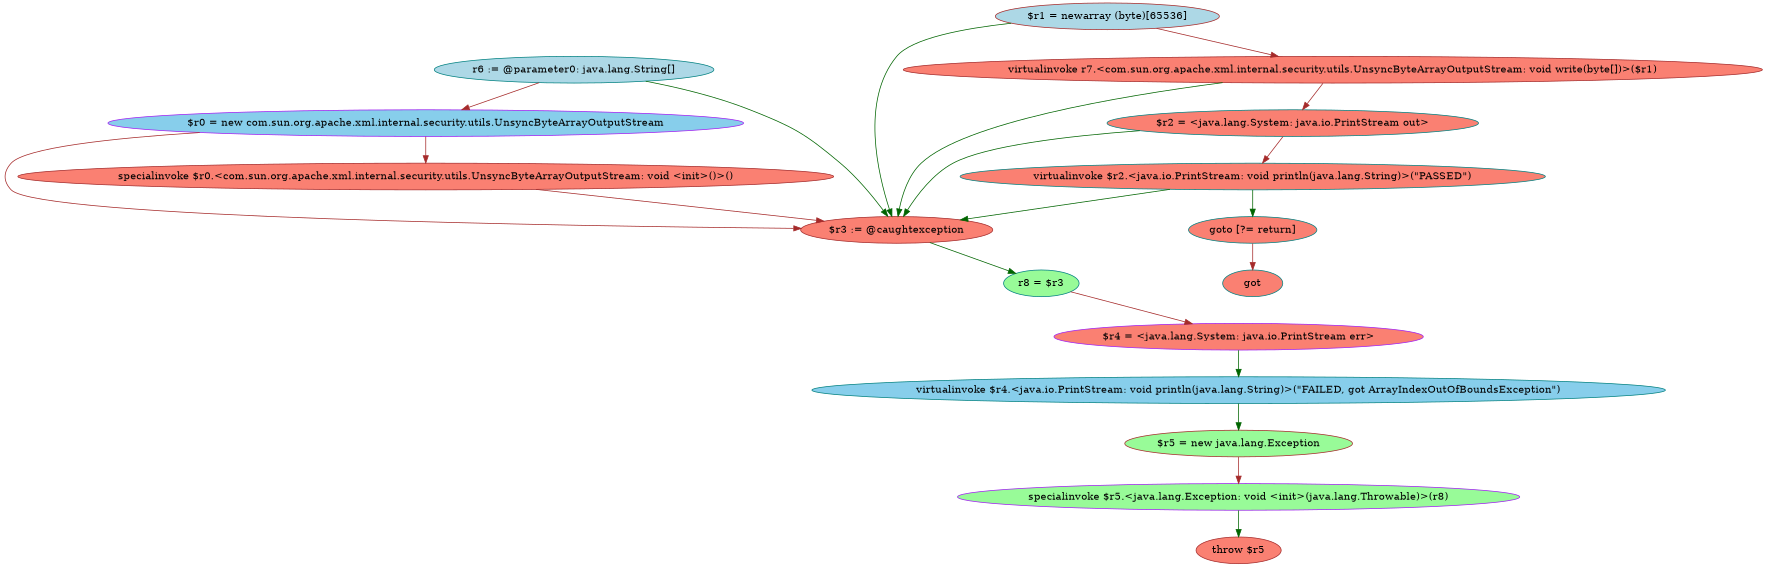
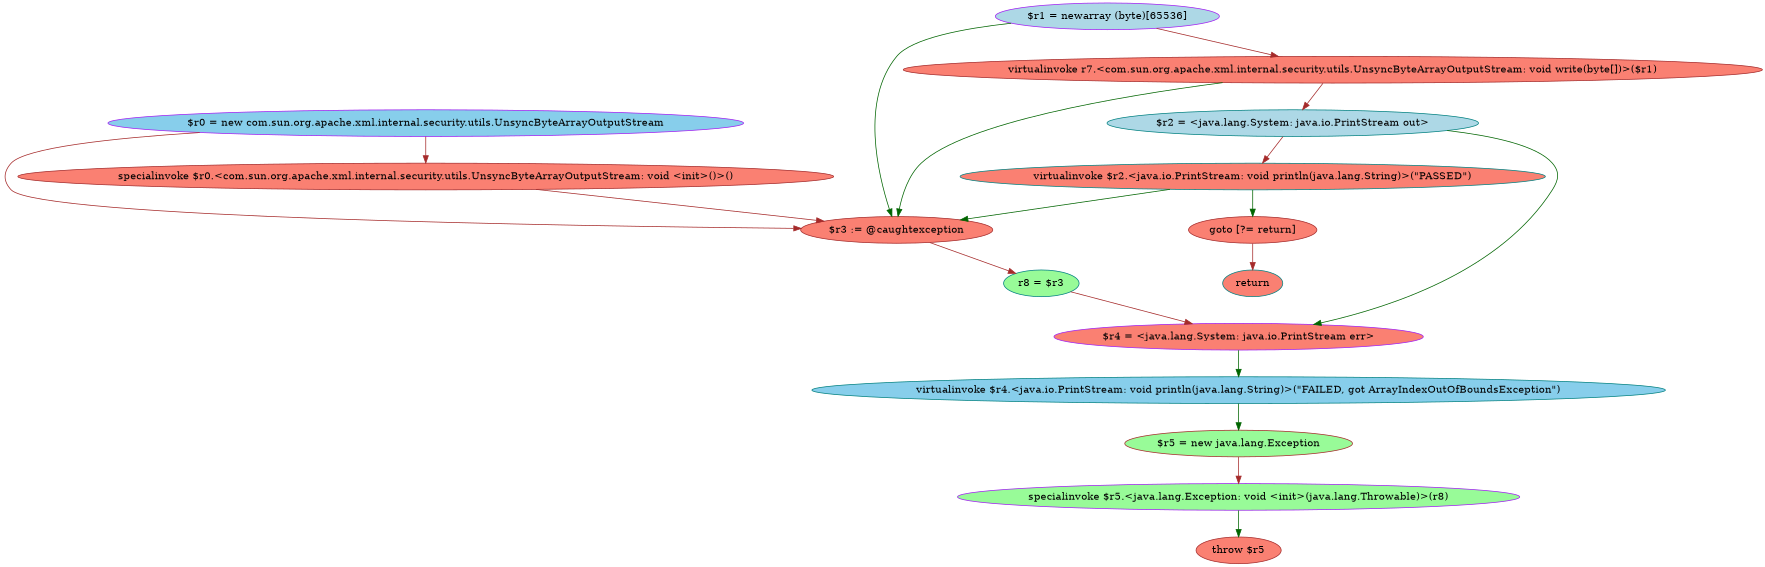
(1107, 16) -> (1107, 16)
(574, 70) -> none
(1293, 123) -> (1293, 123)
(1013, 146) -> (1508, 239)
(1253, 230) -> (1253, 230)
(969, 257) -> (969, 257)
(1253, 283) -> (1253, 283)
